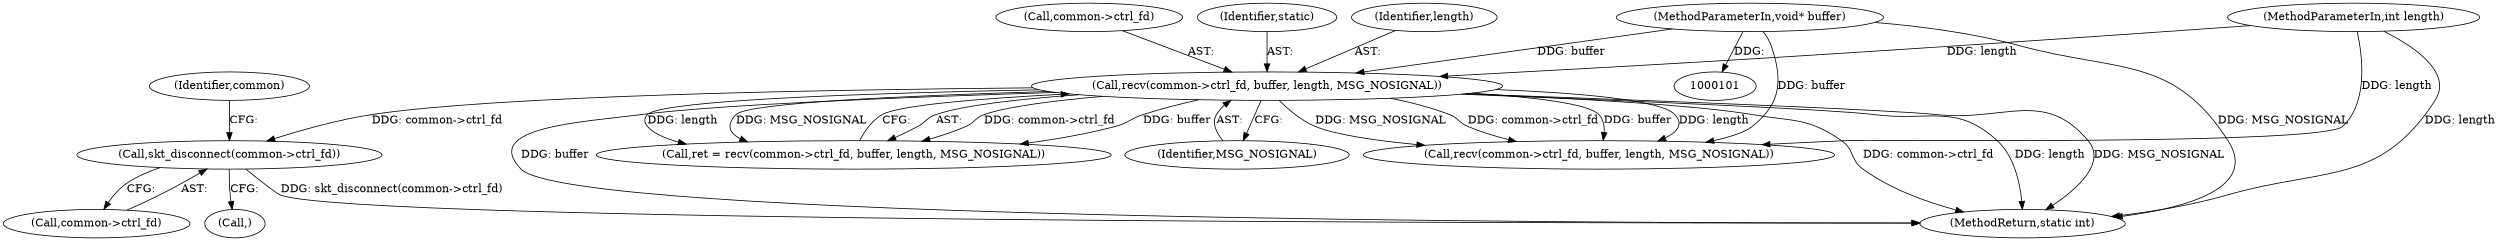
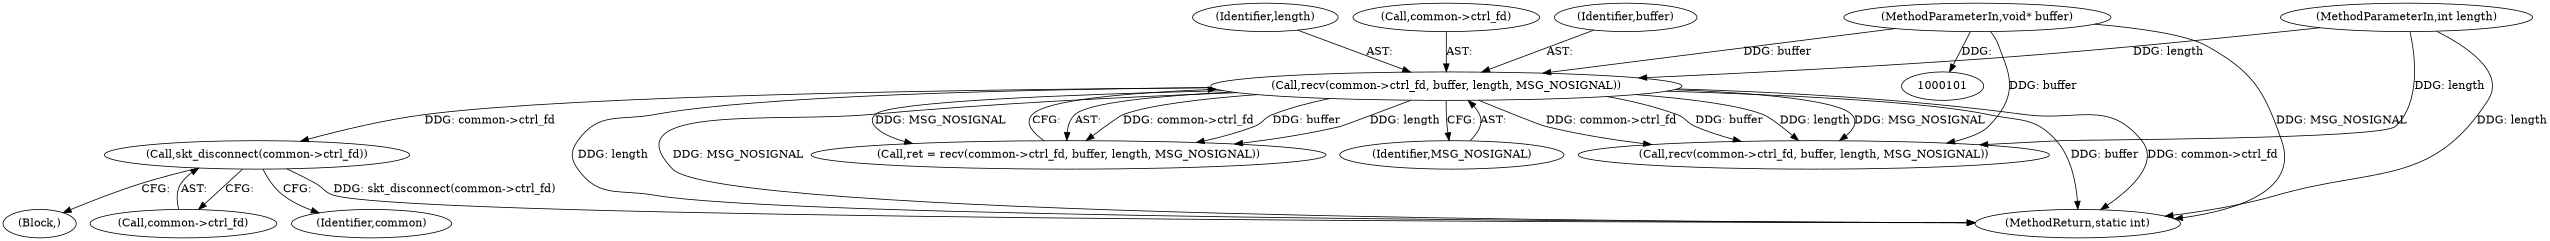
(1267, 17) -> (1626, 17)
(229, 117) -> (283, 195)
(235, 224) -> (40, 224)
